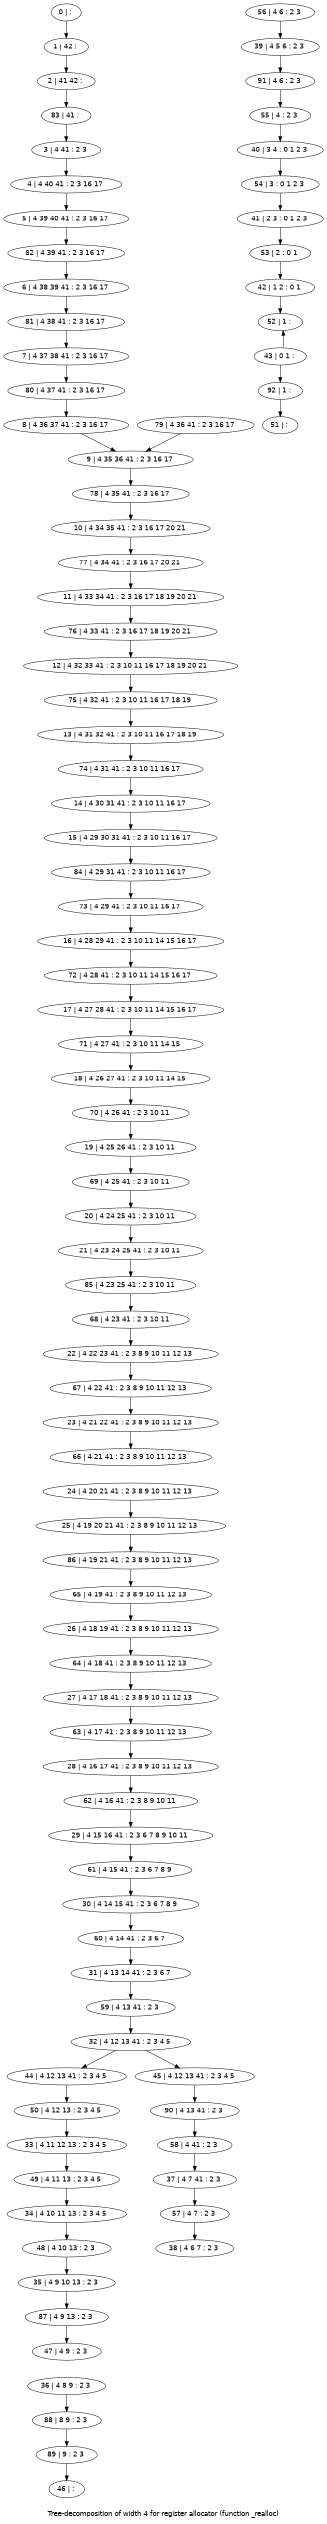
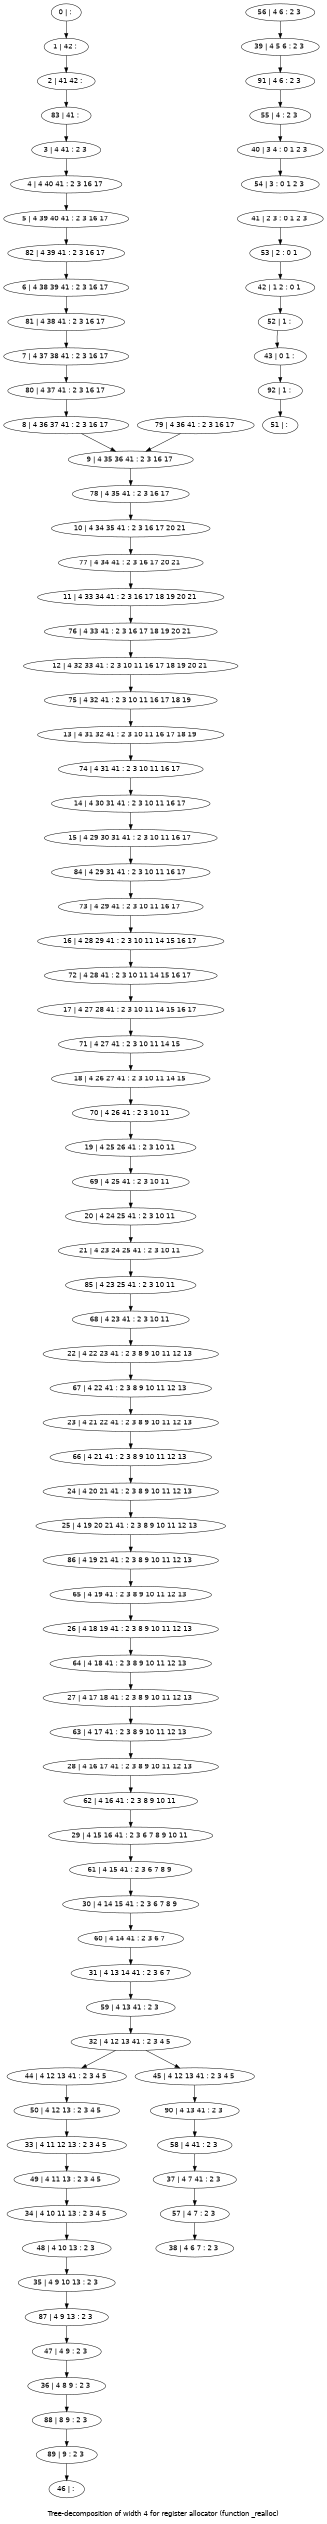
(280, 199) -> none
(283, 342) -> (277, 337)
none -> (131, 1472)
none -> (67, 2366)
